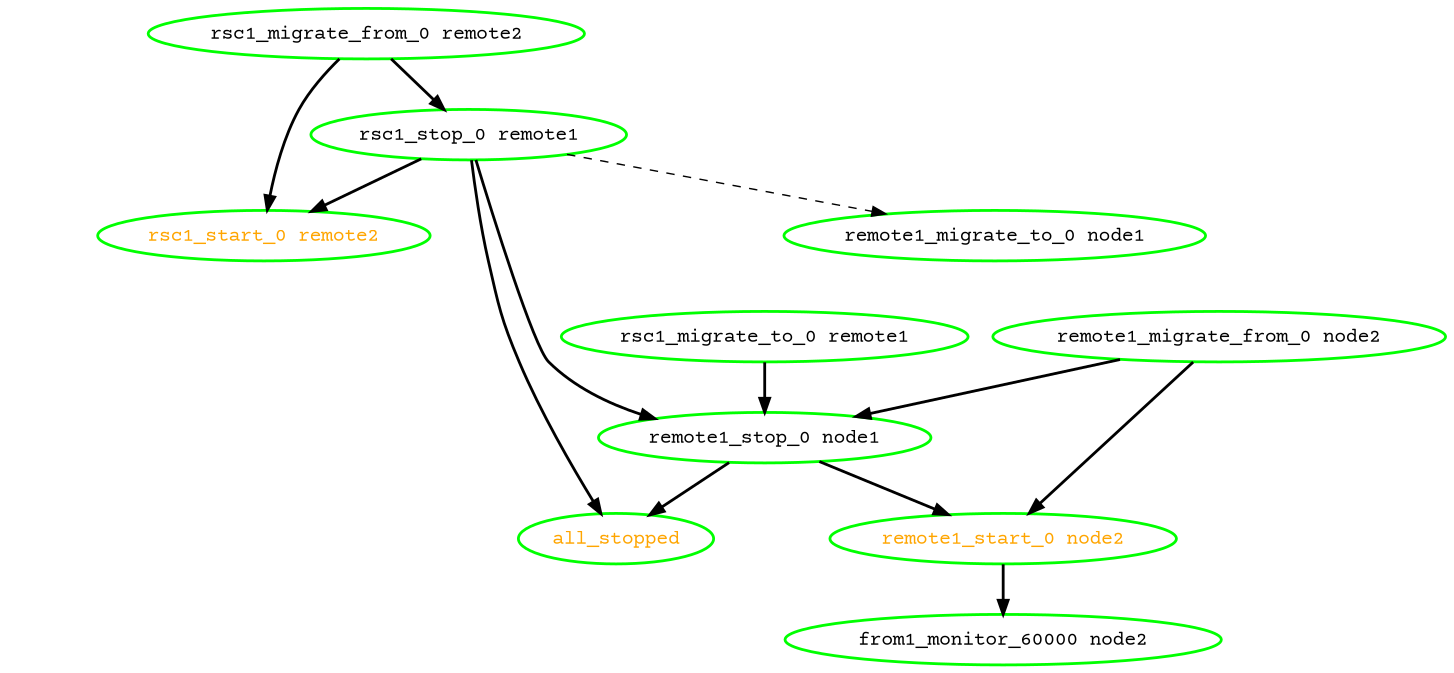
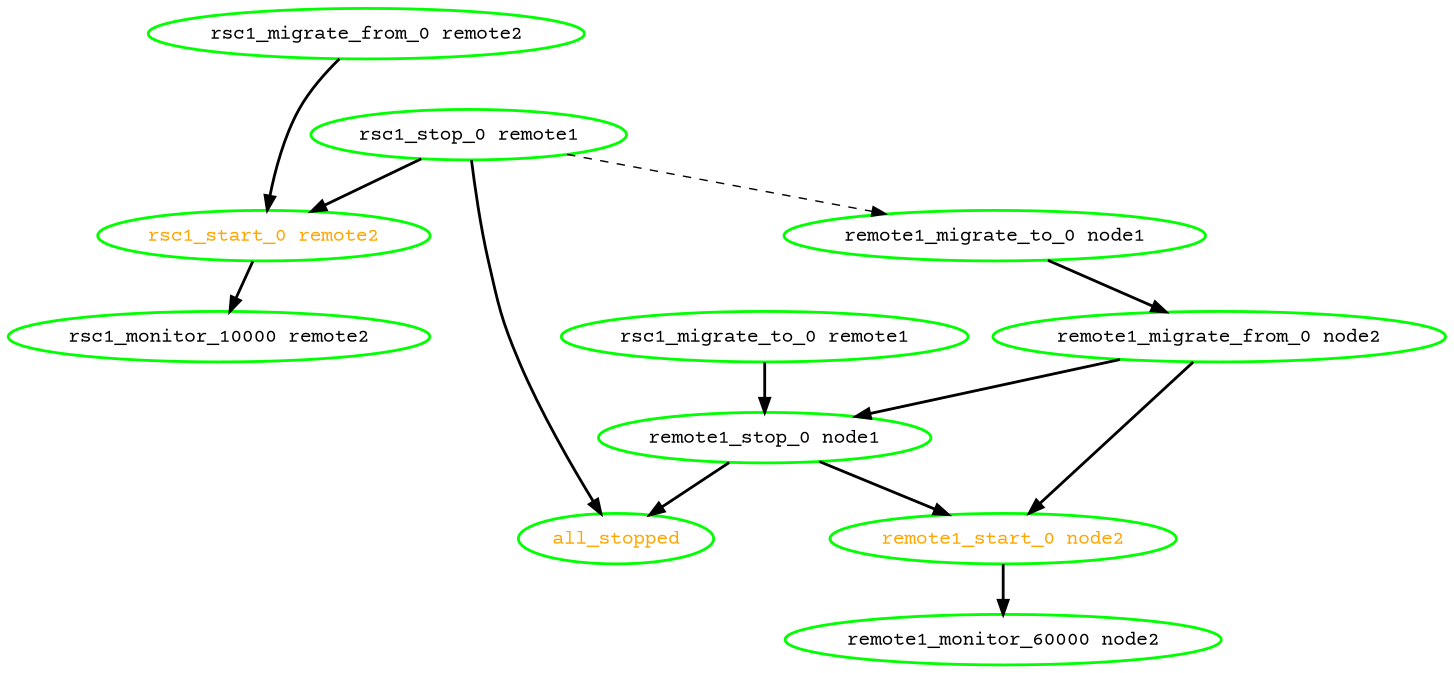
(412, 79) -> none
none -> (1101, 283)
(526, 313) -> none
none -> (219, 337)
(1003, 640) -> (1003, 640)
